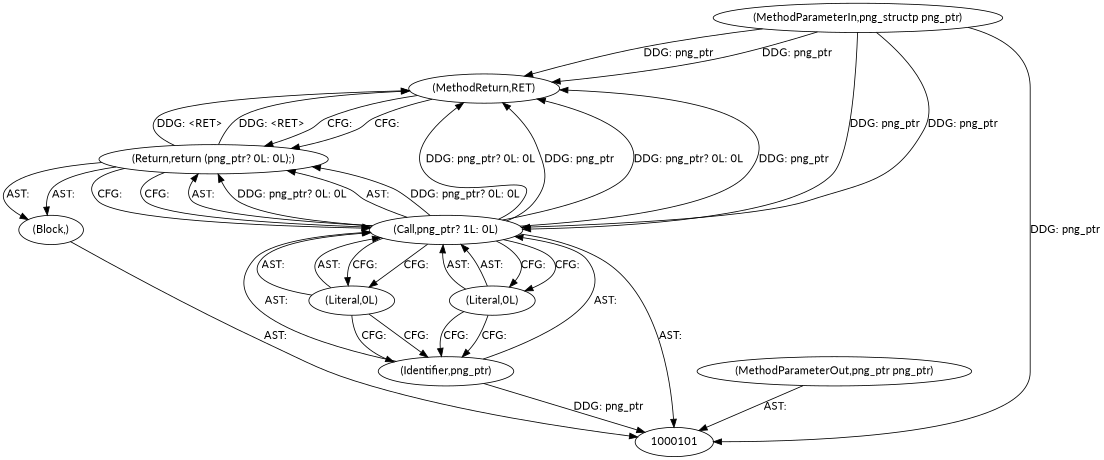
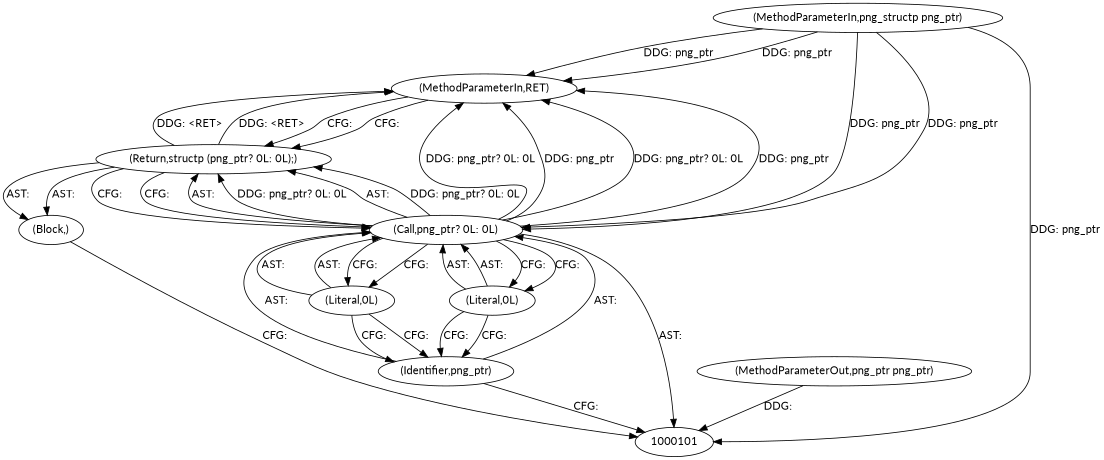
(484, 89) -> (484, 89)
(214, 159) -> (214, 159)
(446, 230) -> (446, 230)
(277, 336) -> (277, 336)
(609, 407) -> (588, 407)
(777, 407) -> (780, 407)
